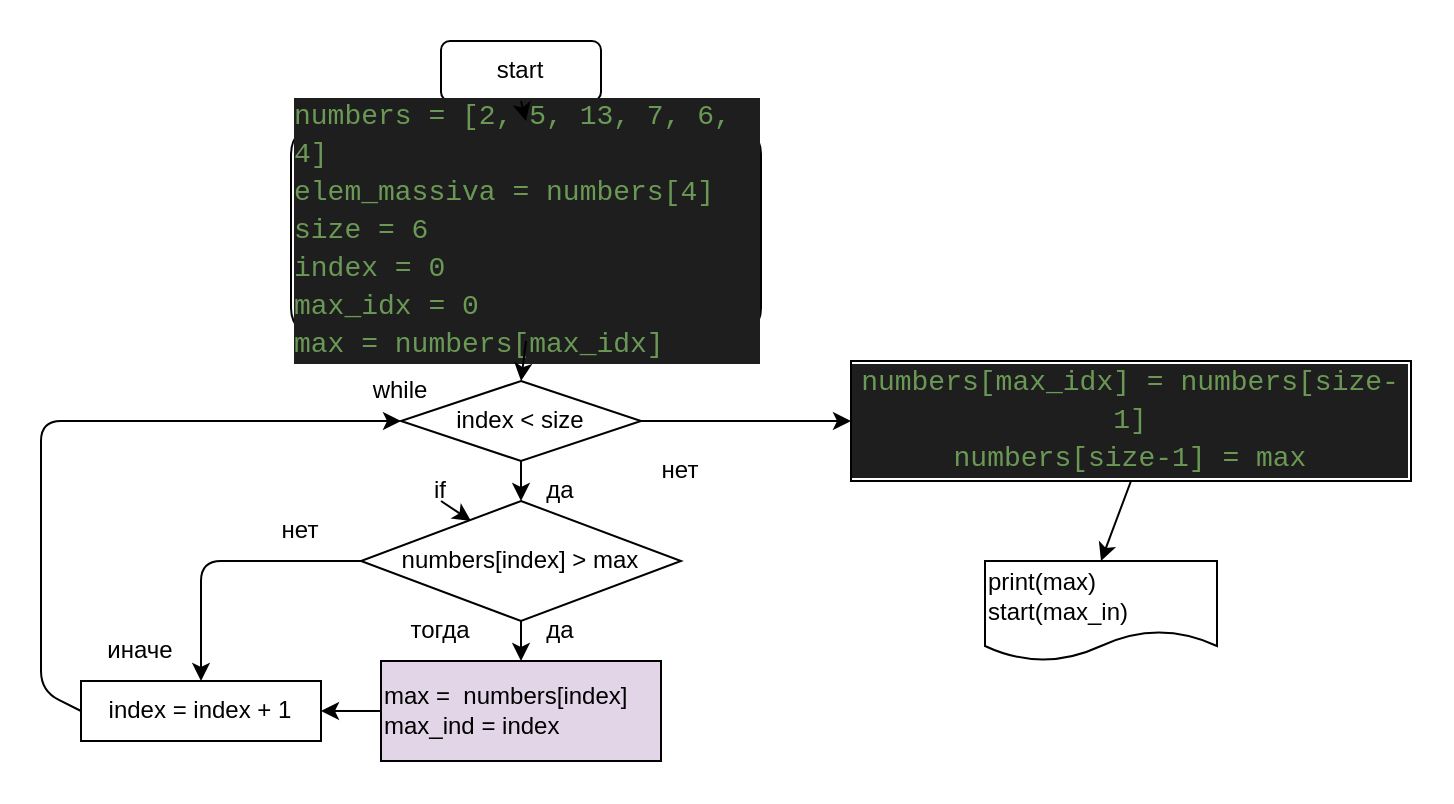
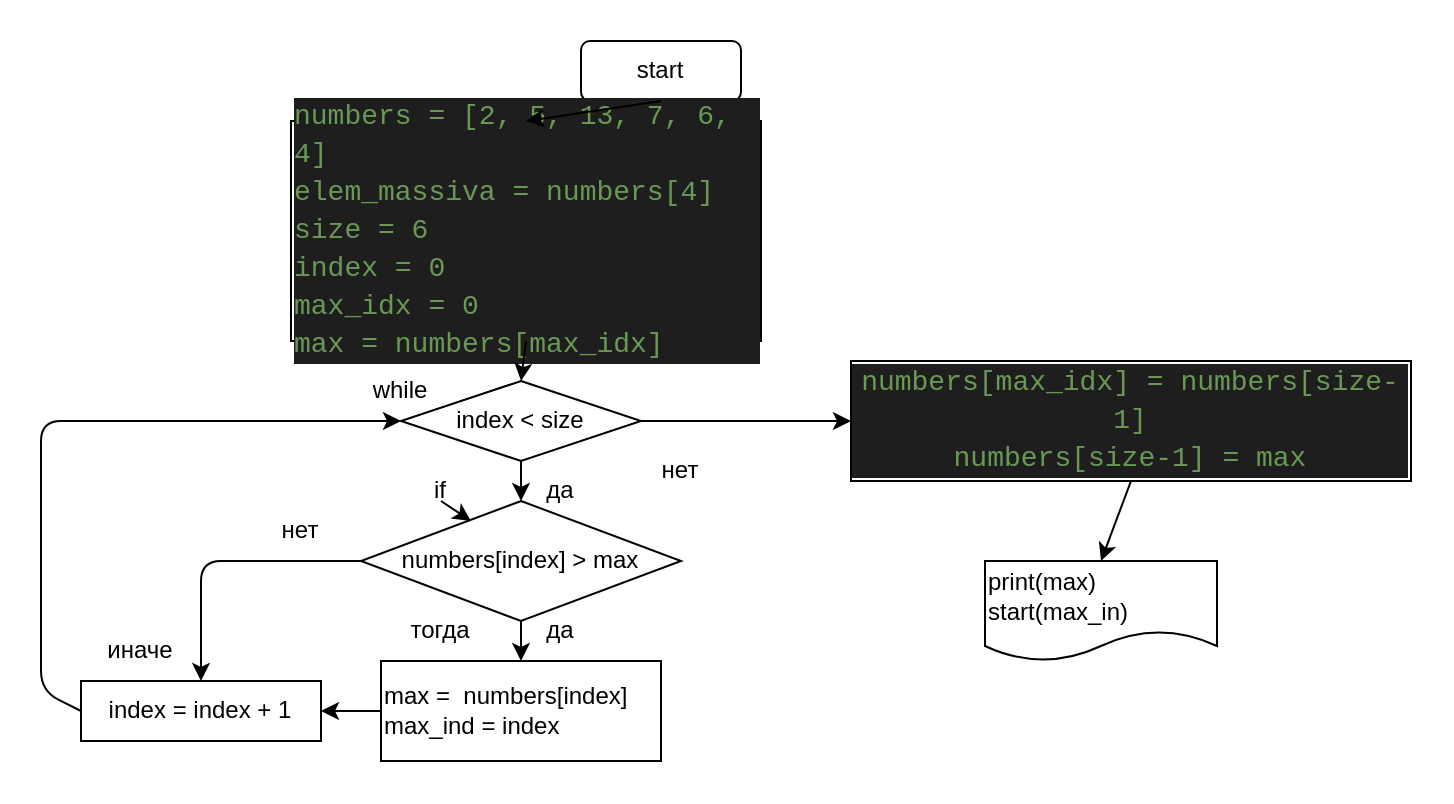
(521, 71) -> (661, 71)
(526, 231) -> (526, 231)
(521, 711) -> (521, 711)
